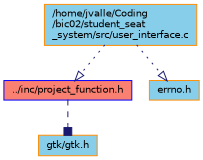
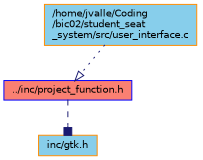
(174, 90) -> none
(68, 145) -> (68, 145)
